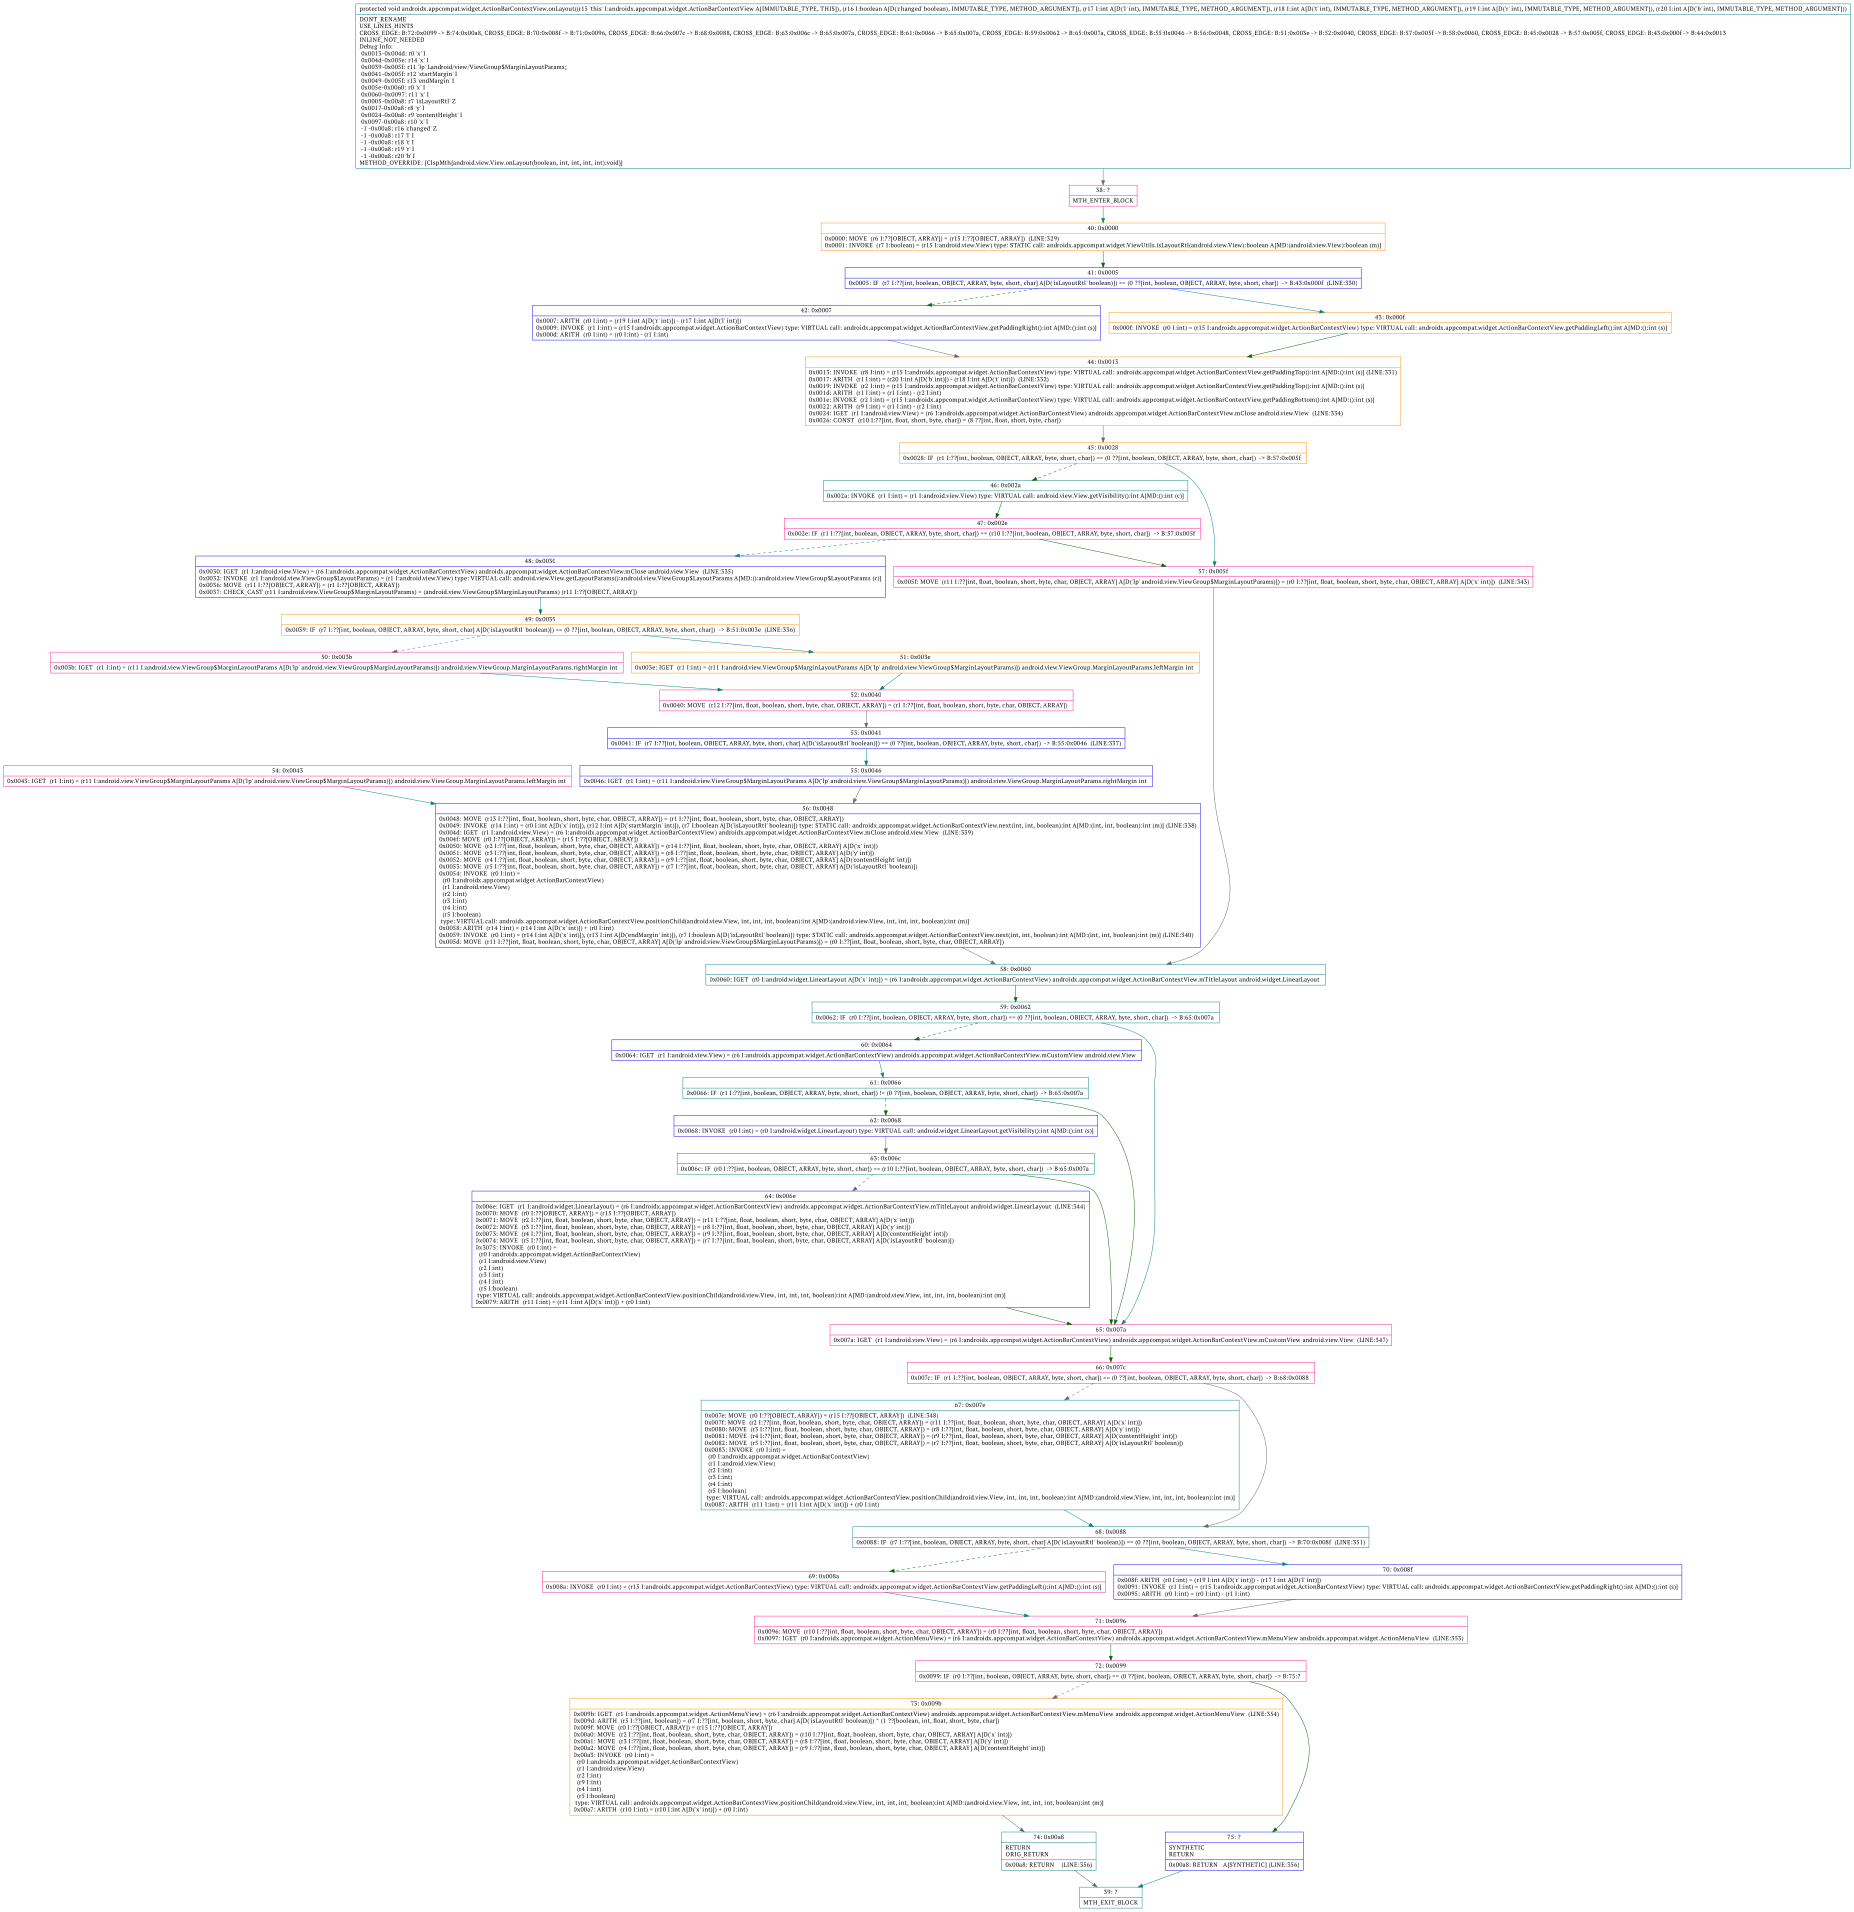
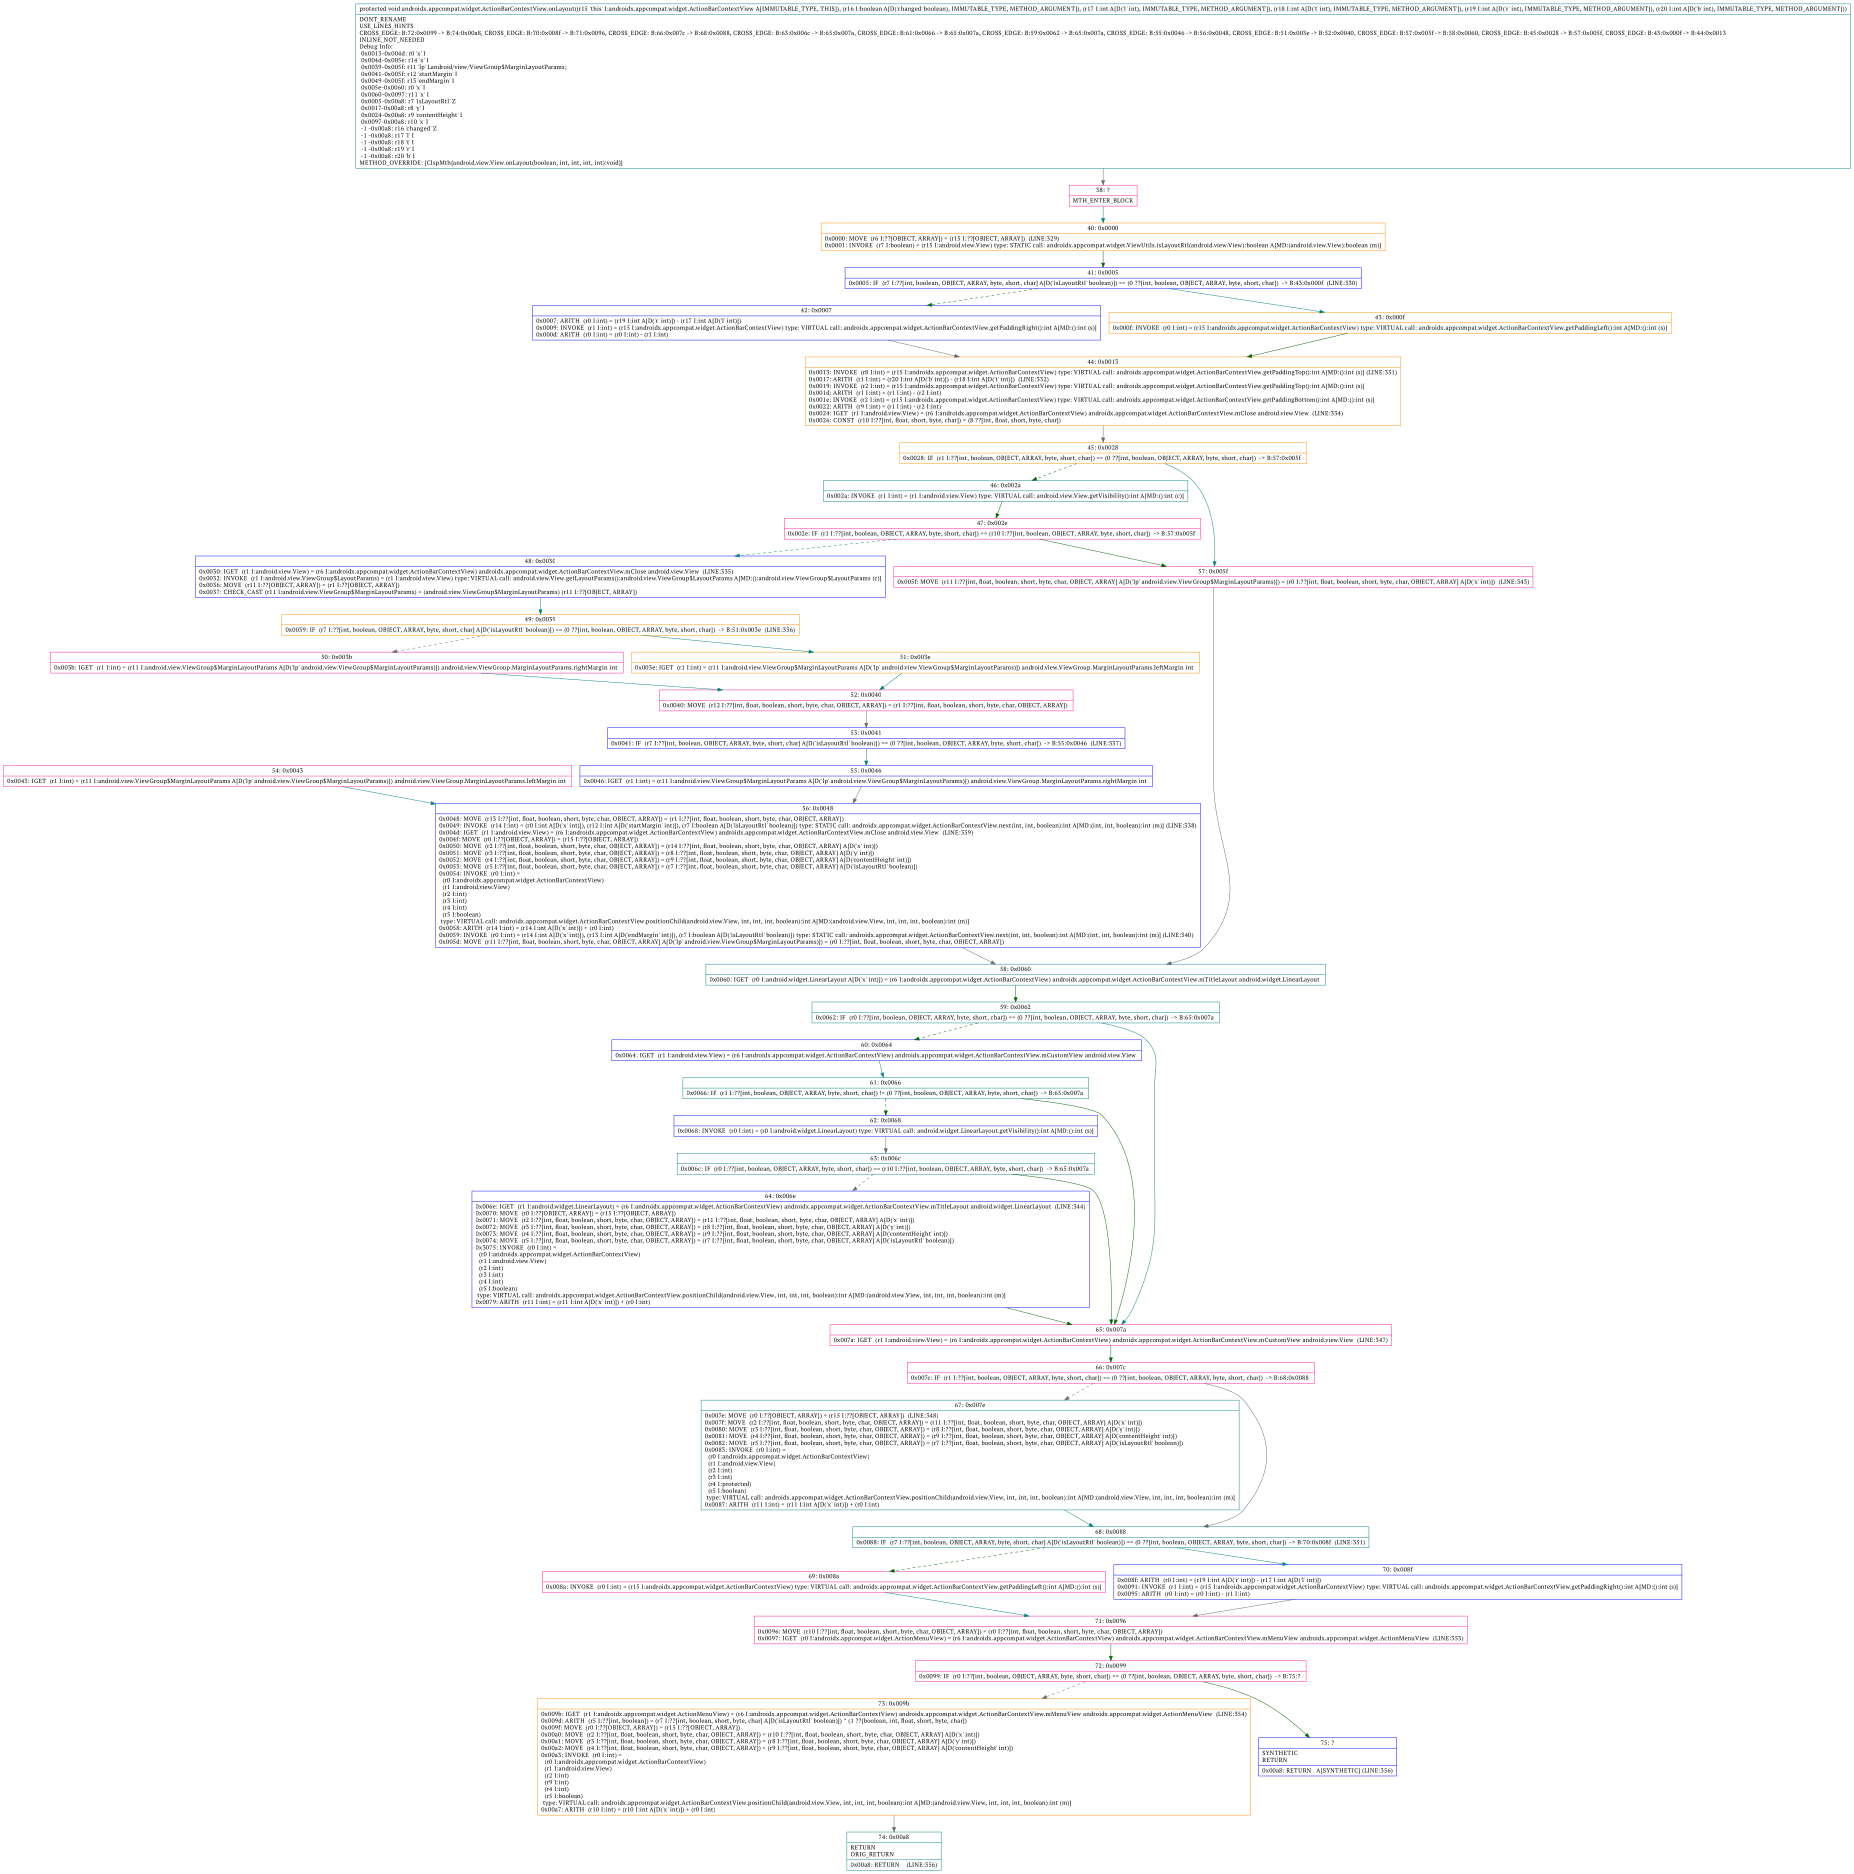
(719, 1484) -> (728, 1484)
(1111, 1898) -> none
